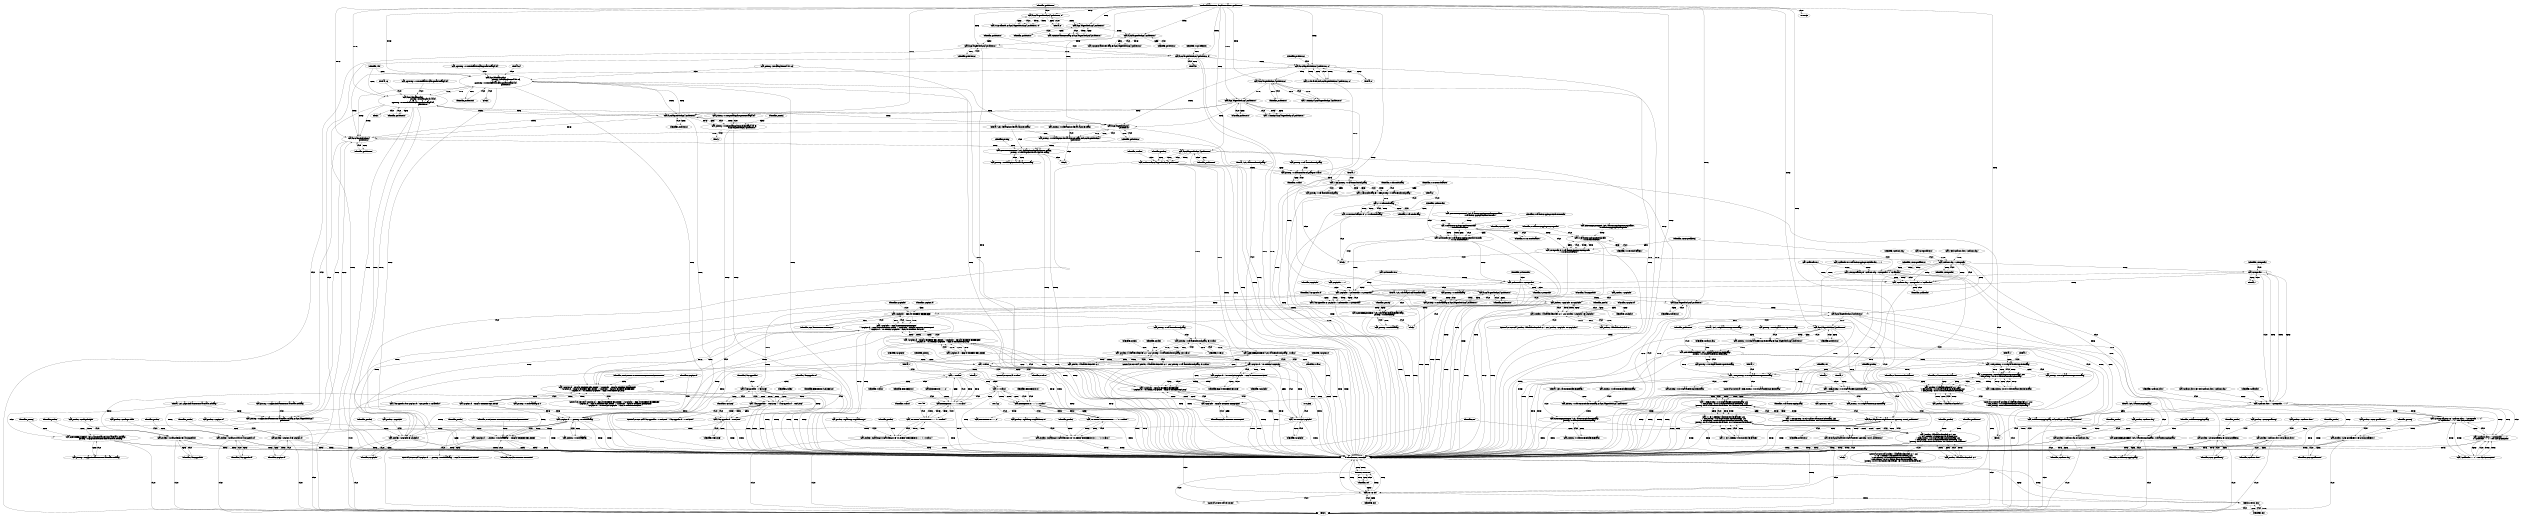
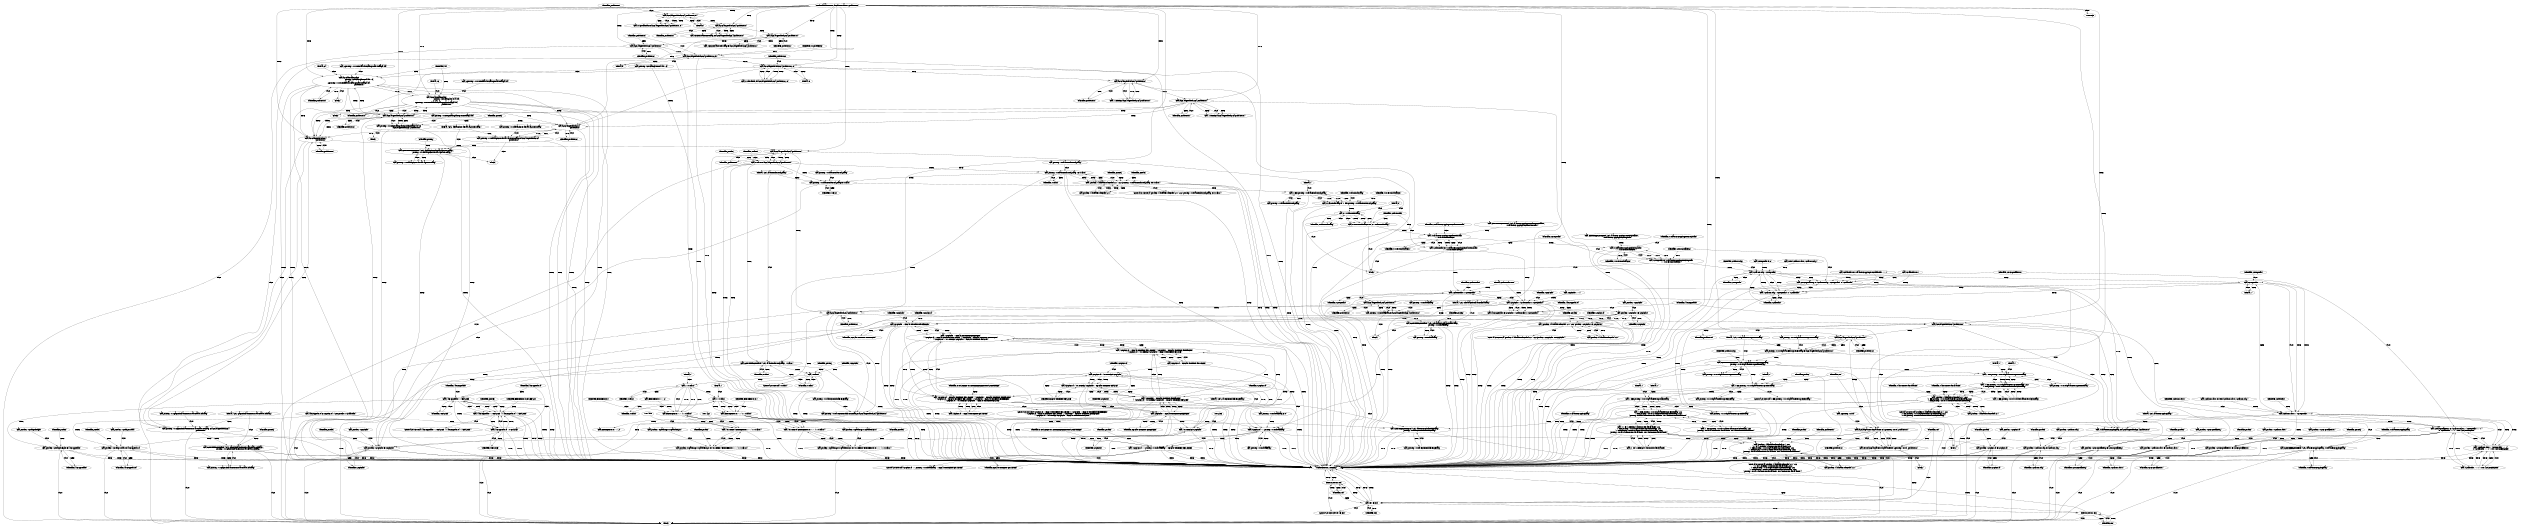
(1353, 136) -> (942, 176)
(1388, 272) -> (1504, 283)
(1078, 411) -> none
